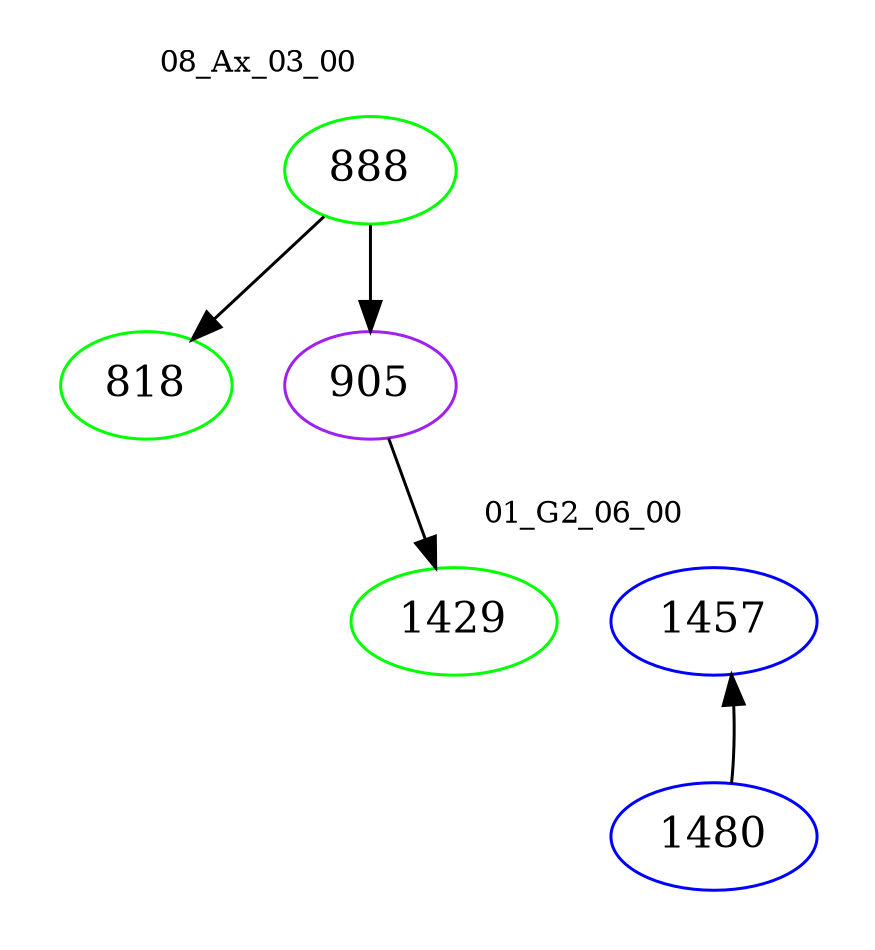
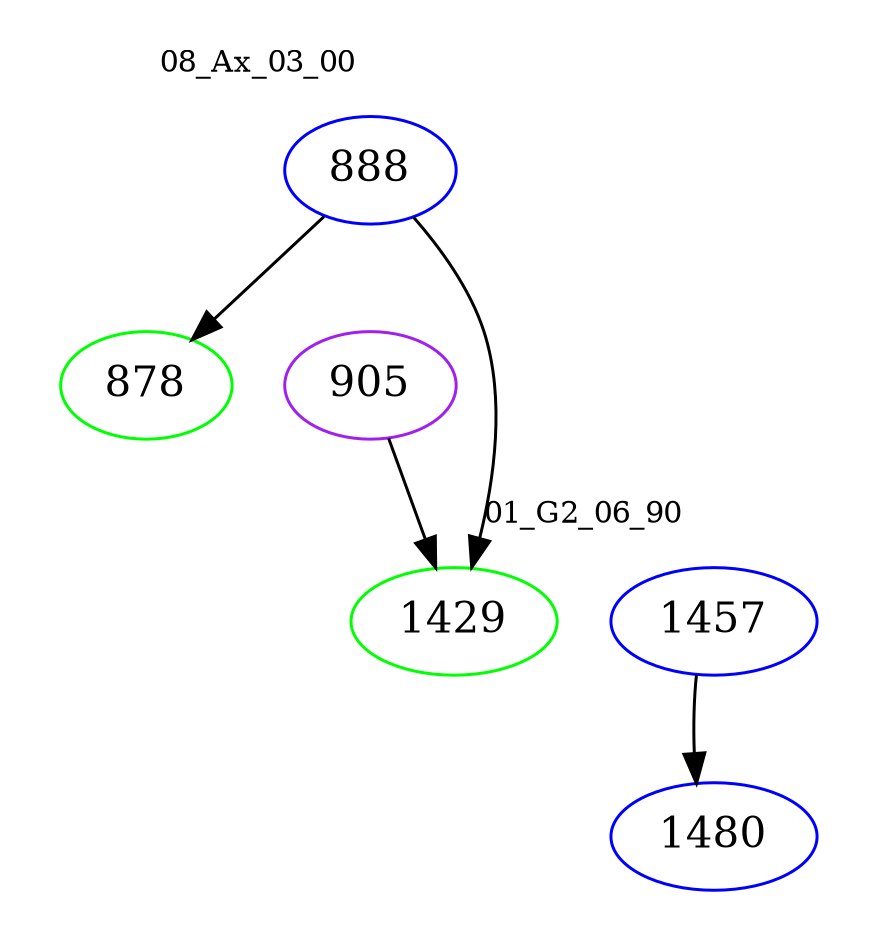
(370, 170) -> (370, 170)
(370, 263) -> (492, 368)
(146, 385) -> (146, 385)
(584, 515) -> (584, 515)
(734, 744) -> (694, 714)
